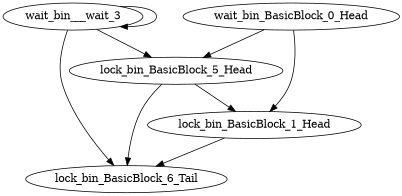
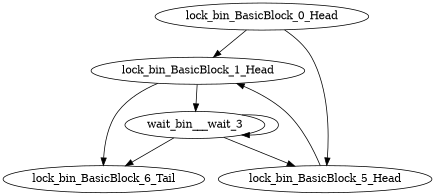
(291, 17) -> (262, 17)
none -> (197, 94)
(138, 118) -> none
